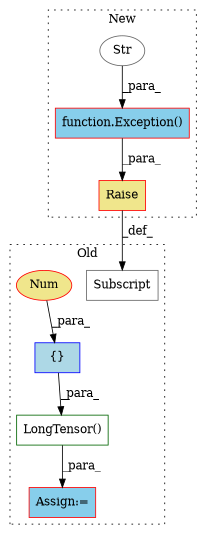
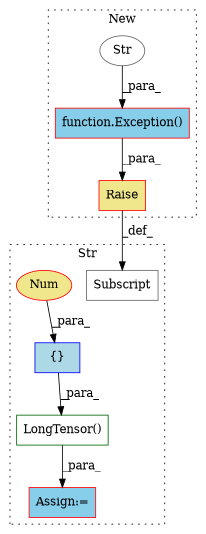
(87, 254) -> (87, 254)
